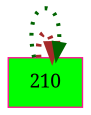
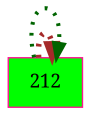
(45, 82) -> (45, 82)
